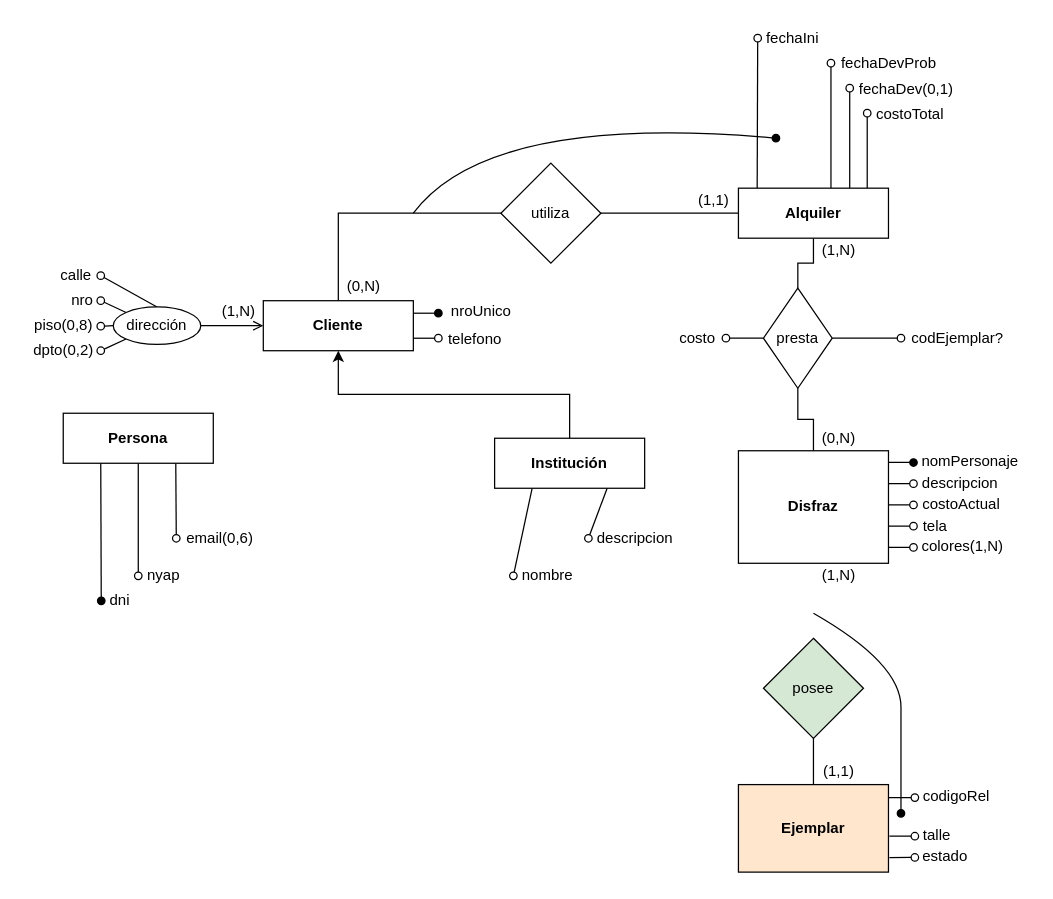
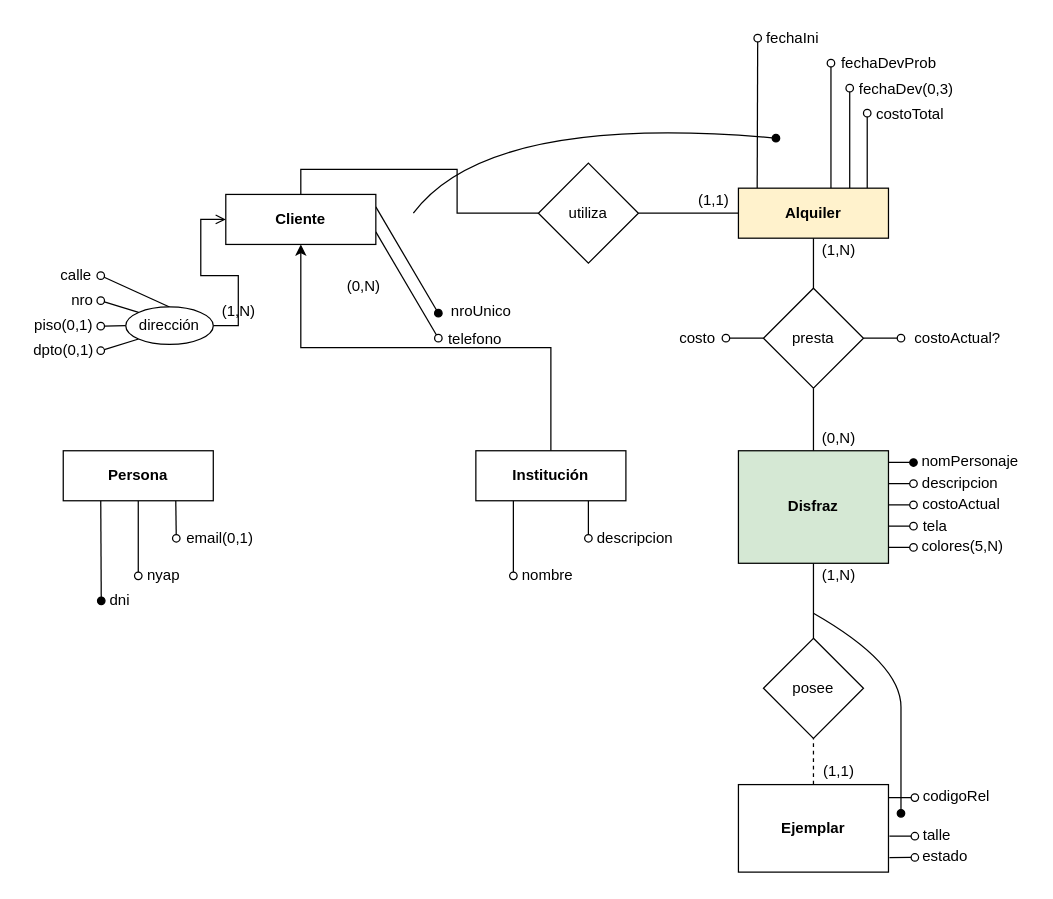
(906, 89) -> (906, 89)
(551, 213) -> (588, 213)
(813, 213) -> (813, 213)
(64, 326) -> (64, 326)
(157, 326) -> (169, 326)
(338, 326) -> (301, 219)
(798, 338) -> (813, 338)
(958, 338) -> (958, 338)
(64, 351) -> (64, 351)
(138, 438) -> (138, 476)
(569, 463) -> (551, 476)
(813, 507) -> (813, 507)
(220, 538) -> (220, 538)
(963, 547) -> (963, 547)
none -> (813, 600)
(813, 688) -> (813, 688)
(813, 760) -> (813, 760)
(813, 828) -> (813, 828)
